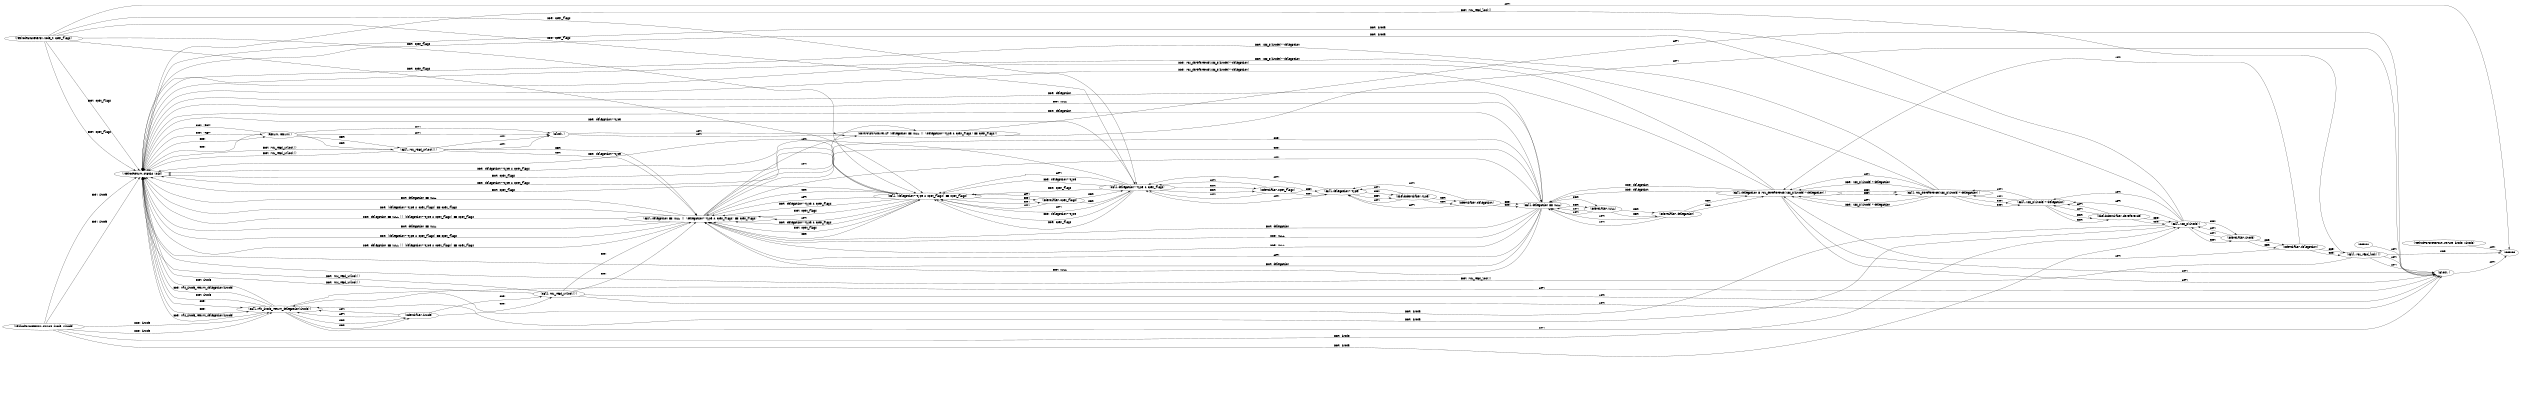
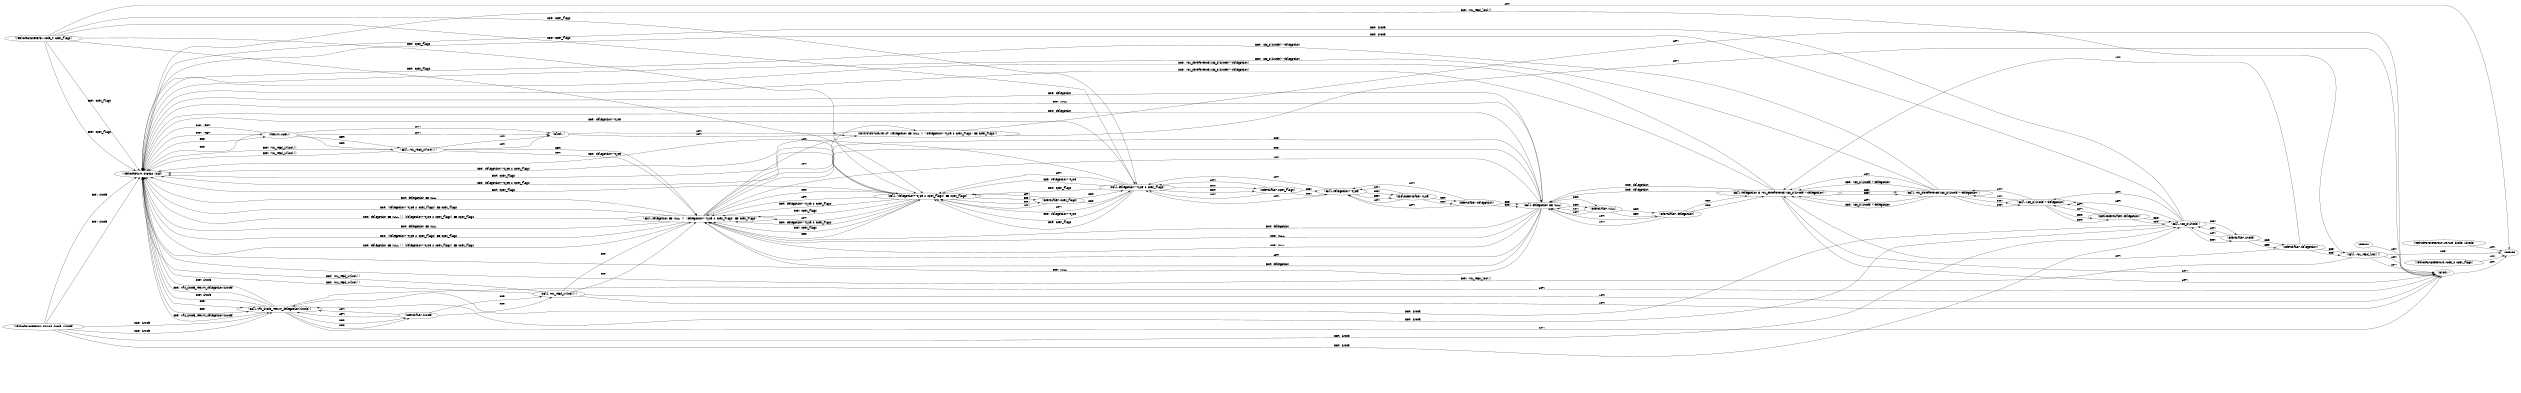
(280, 135) -> (280, 135)
(2119, 217) -> (2119, 217)
none -> (2444, 263)
